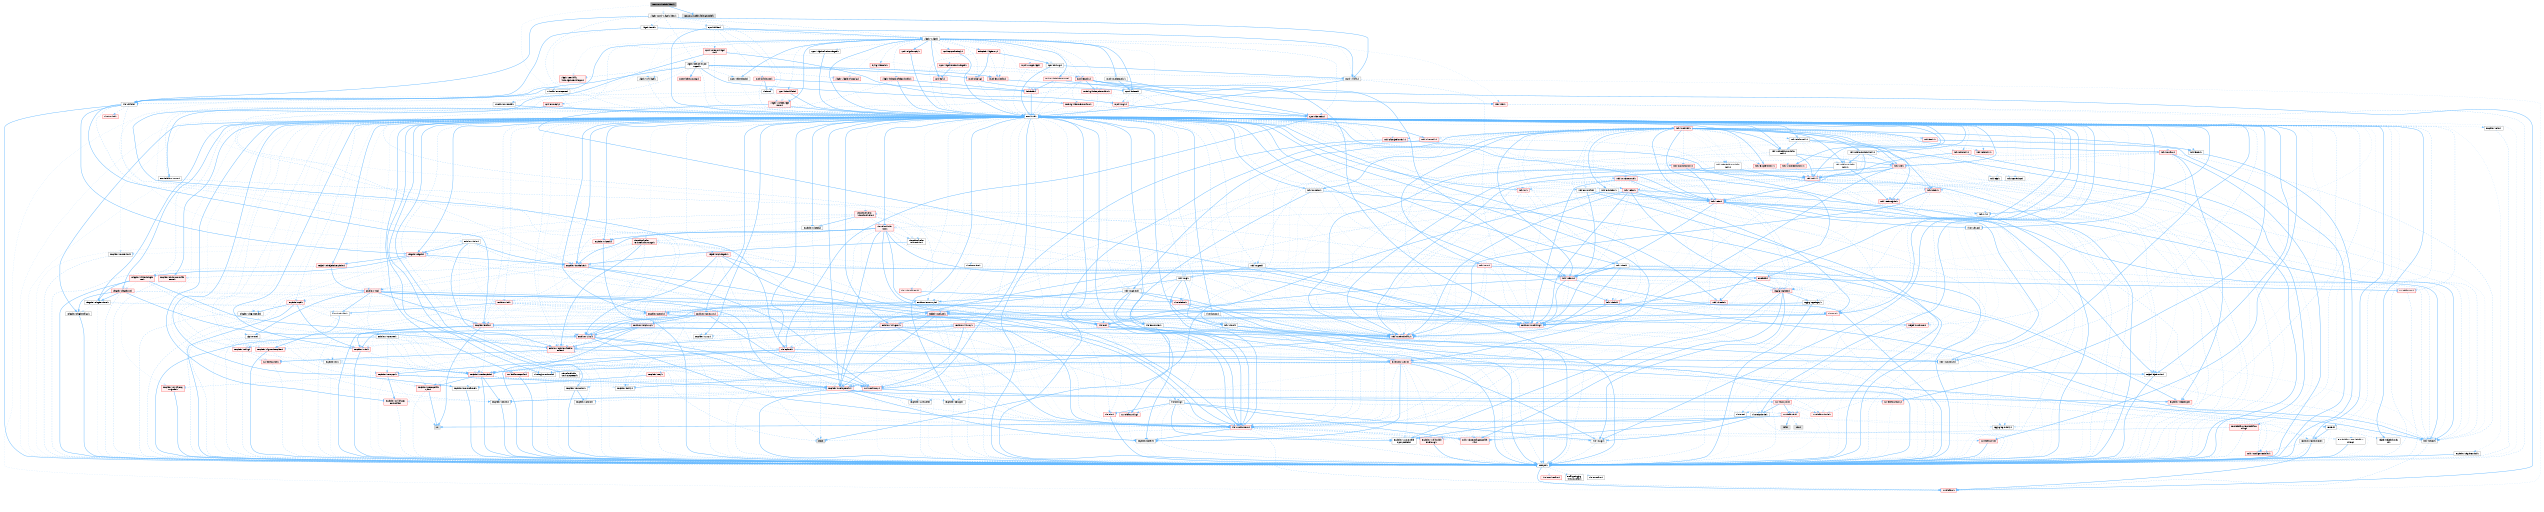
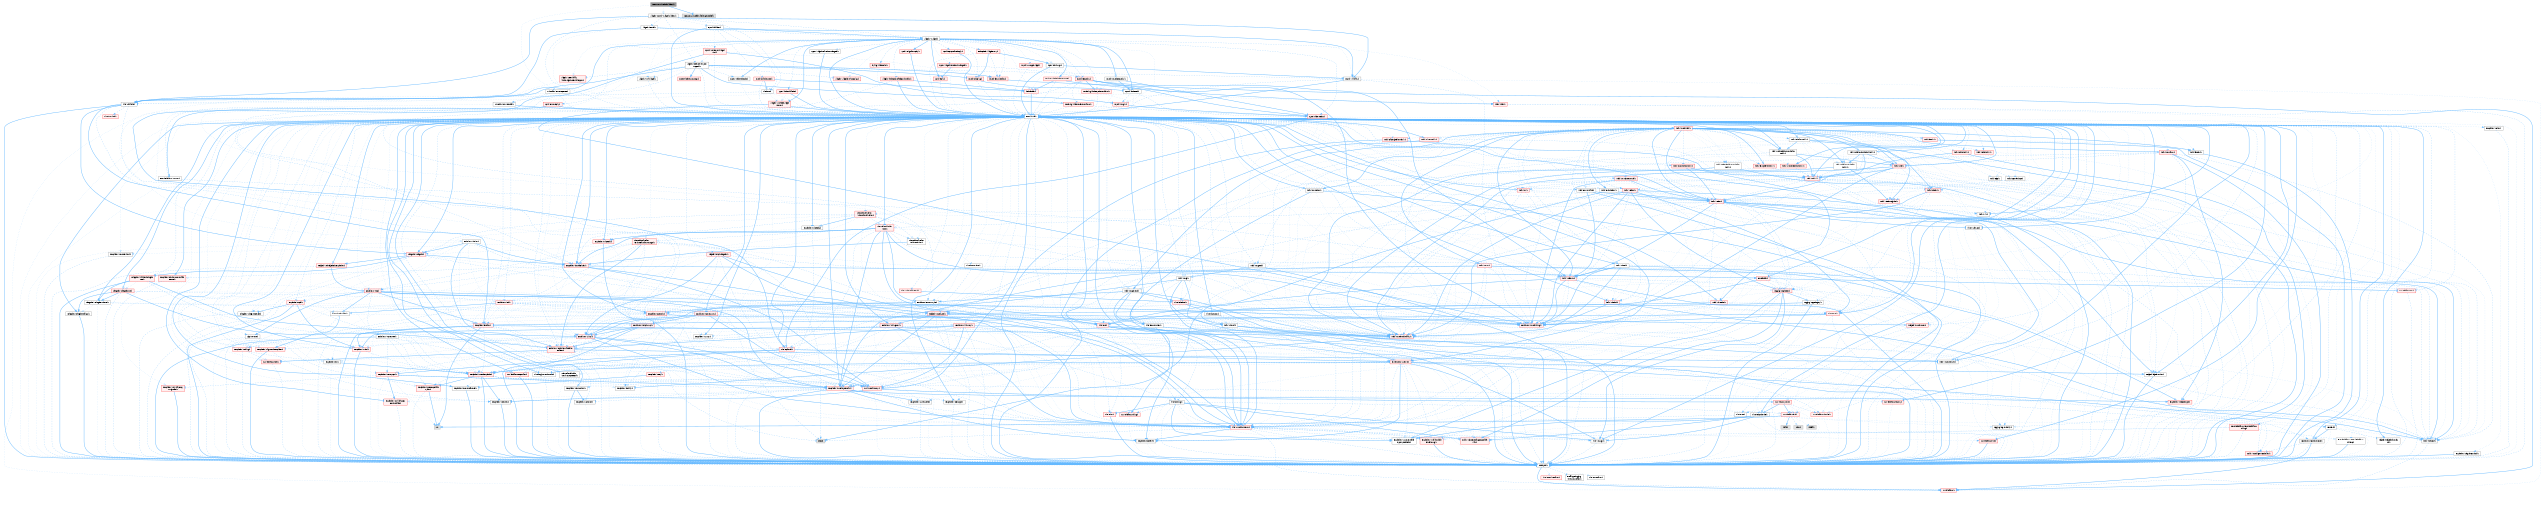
none -> (1812, 427)
